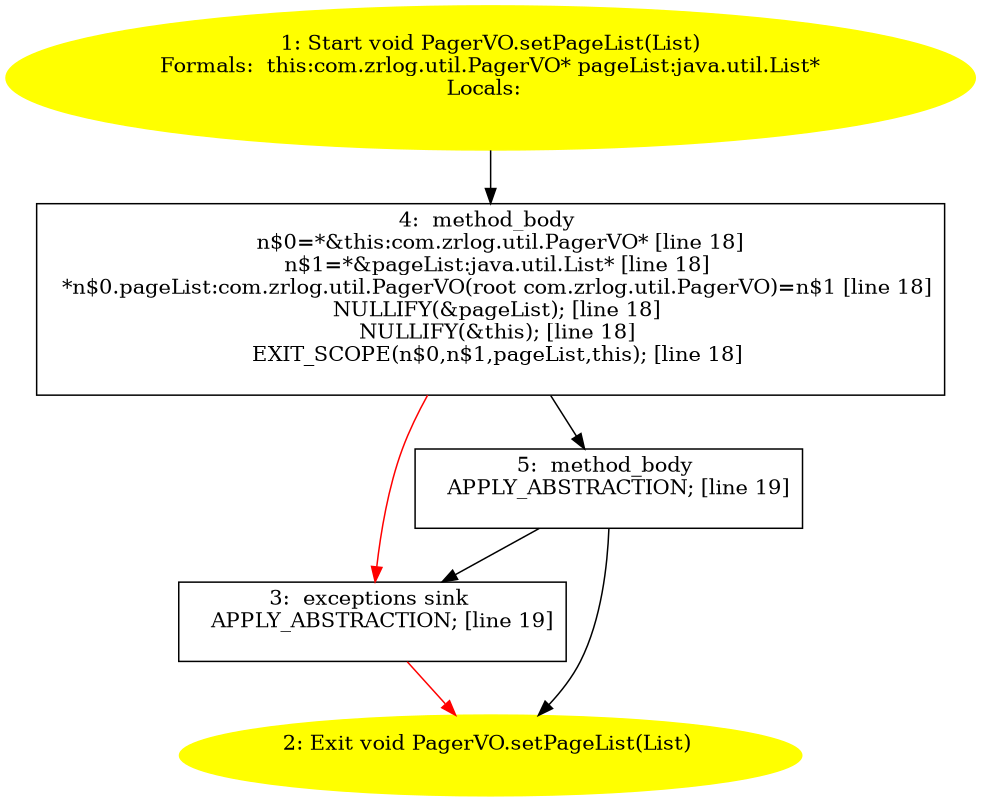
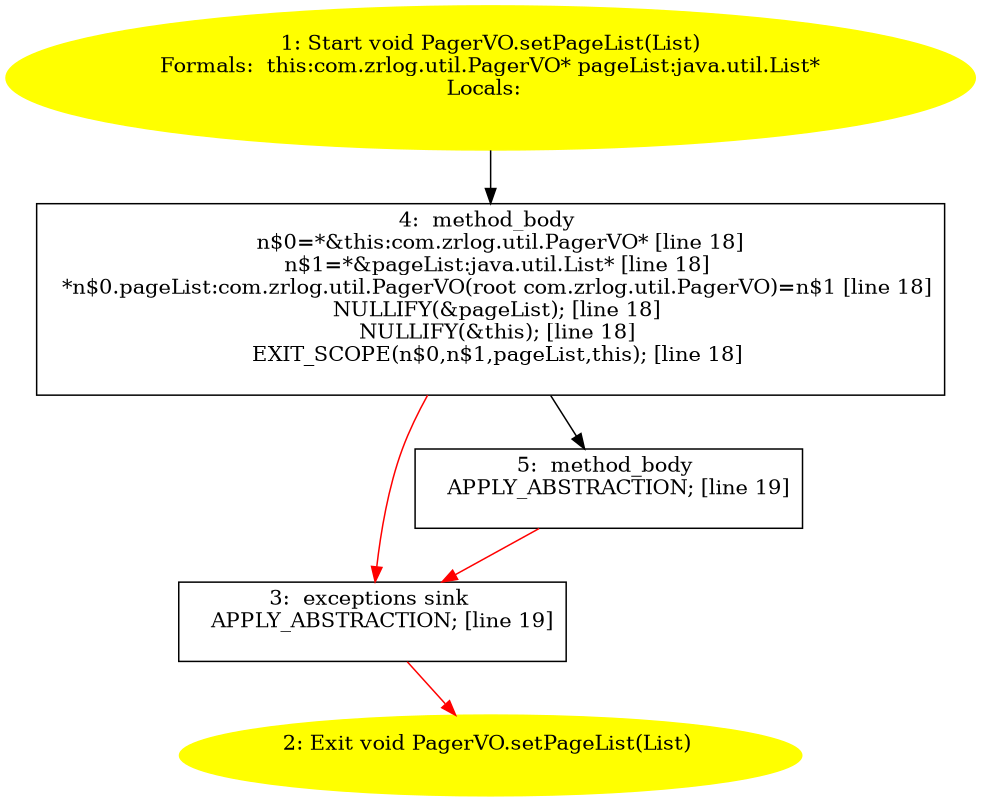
(497, 552) -> (497, 552)
(595, 623) -> none
